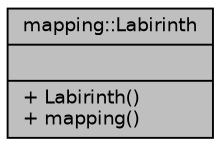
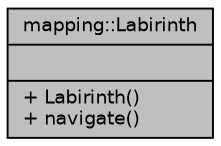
(82, 119) -> (82, 119)
